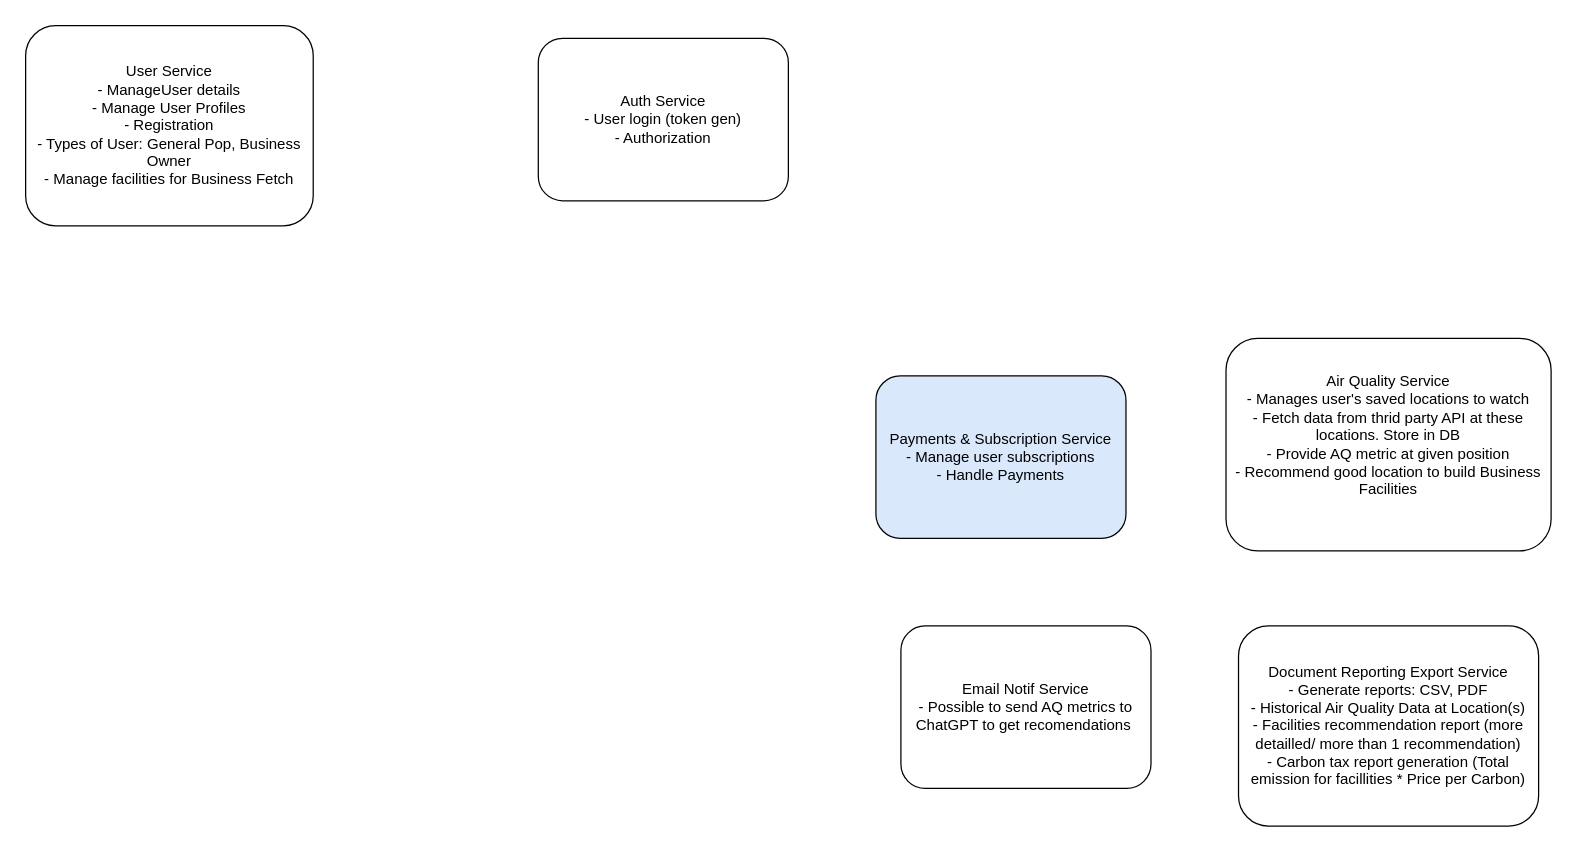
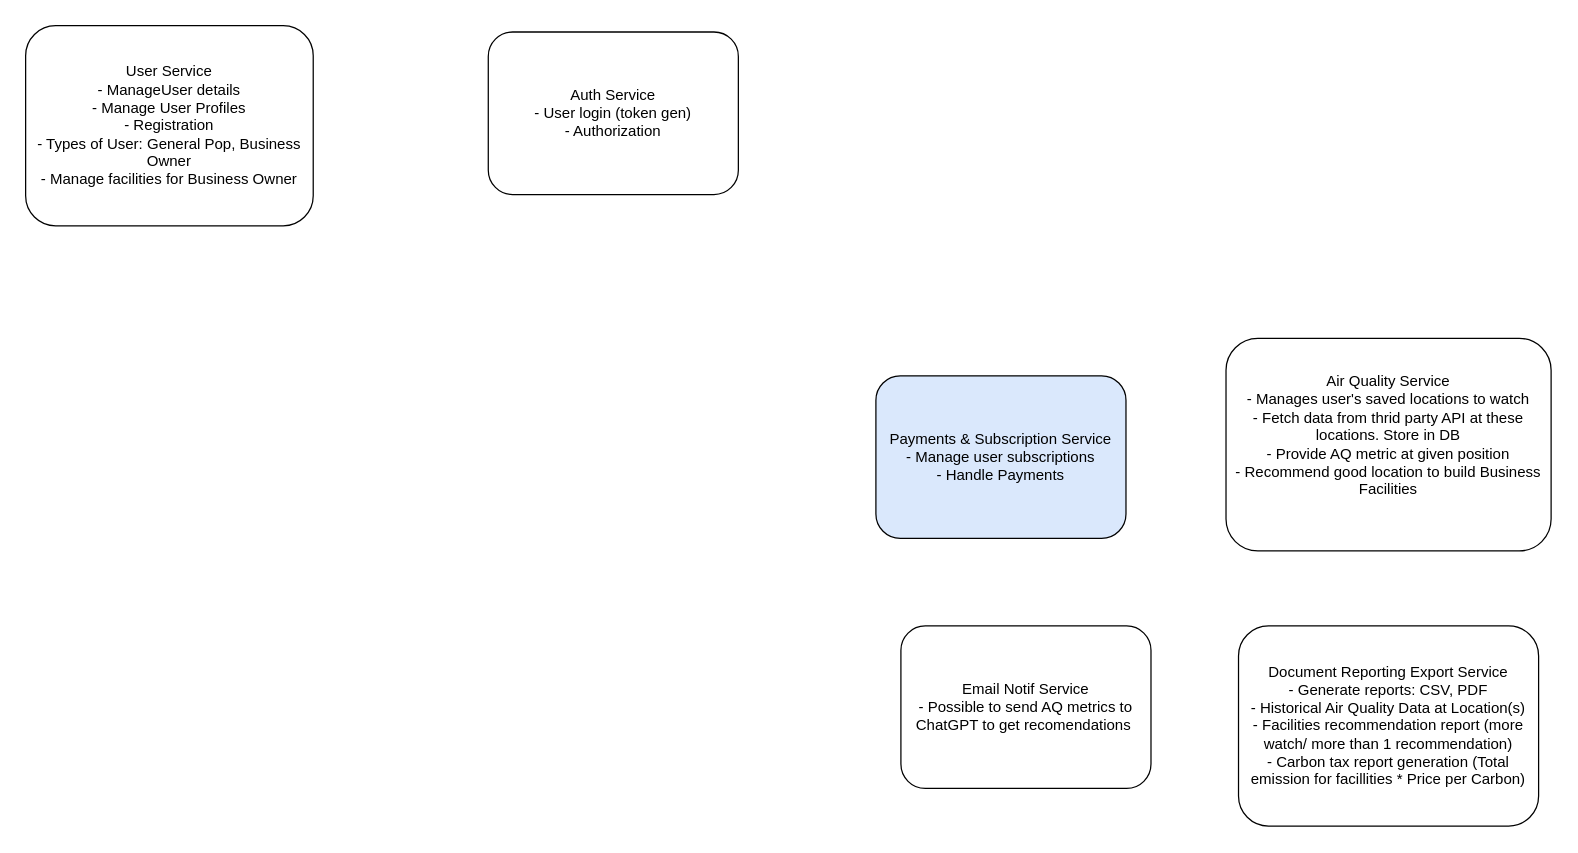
(663, 119) -> (613, 113)
(169, 126) -> (169, 126)
(1388, 726) -> (1388, 726)
